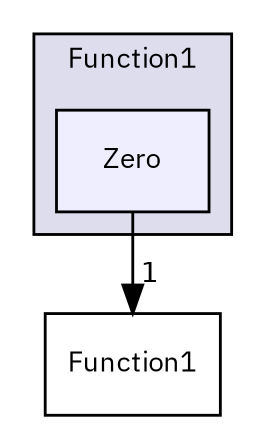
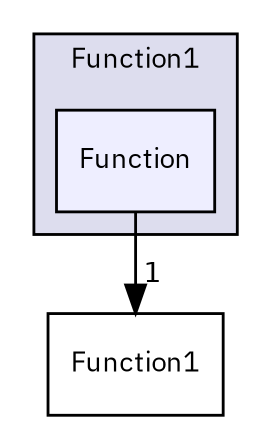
(133, 161) -> (136, 161)
